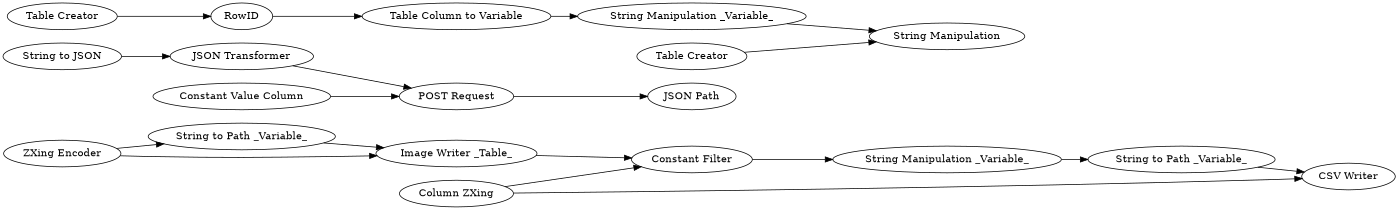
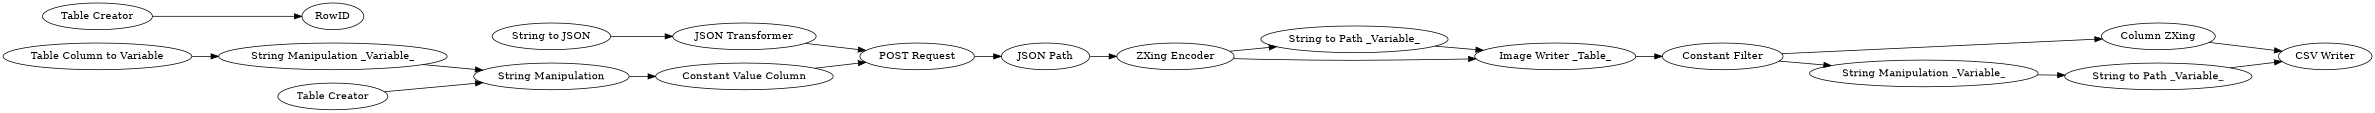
(314, 16) -> none
none -> (1100, 56)
none -> (639, 76)
(569, 177) -> (1938, 46)
